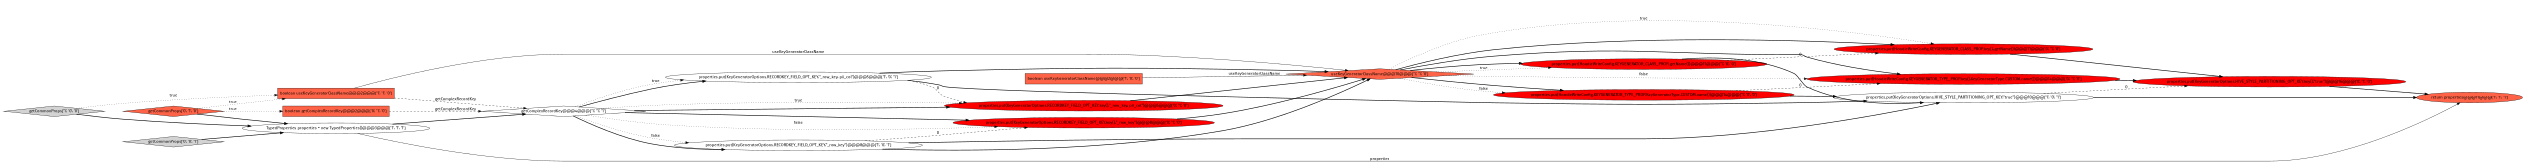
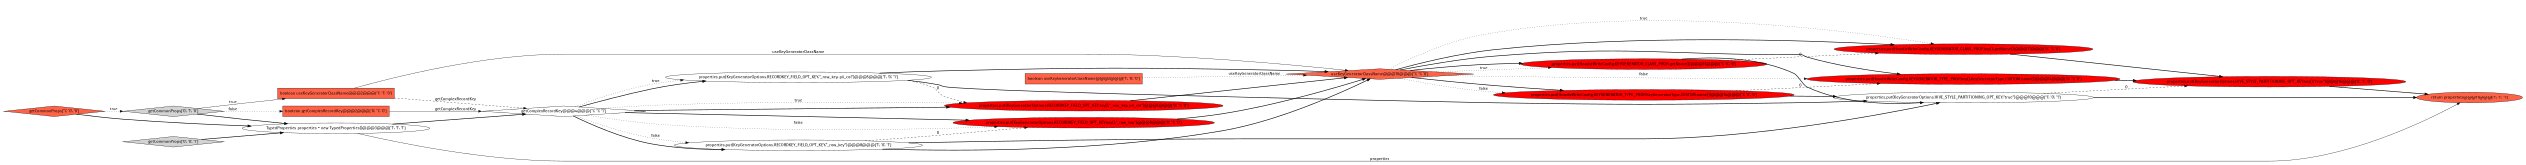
(1223, 77) -> (1223, 77)
(175, 100) -> (112, 111)
(240, 104) -> (240, 104)
(233, 109) -> (233, 109)
(54, 111) -> (54, 111)
(173, 111) -> (173, 111)
(434, 111) -> (434, 111)
